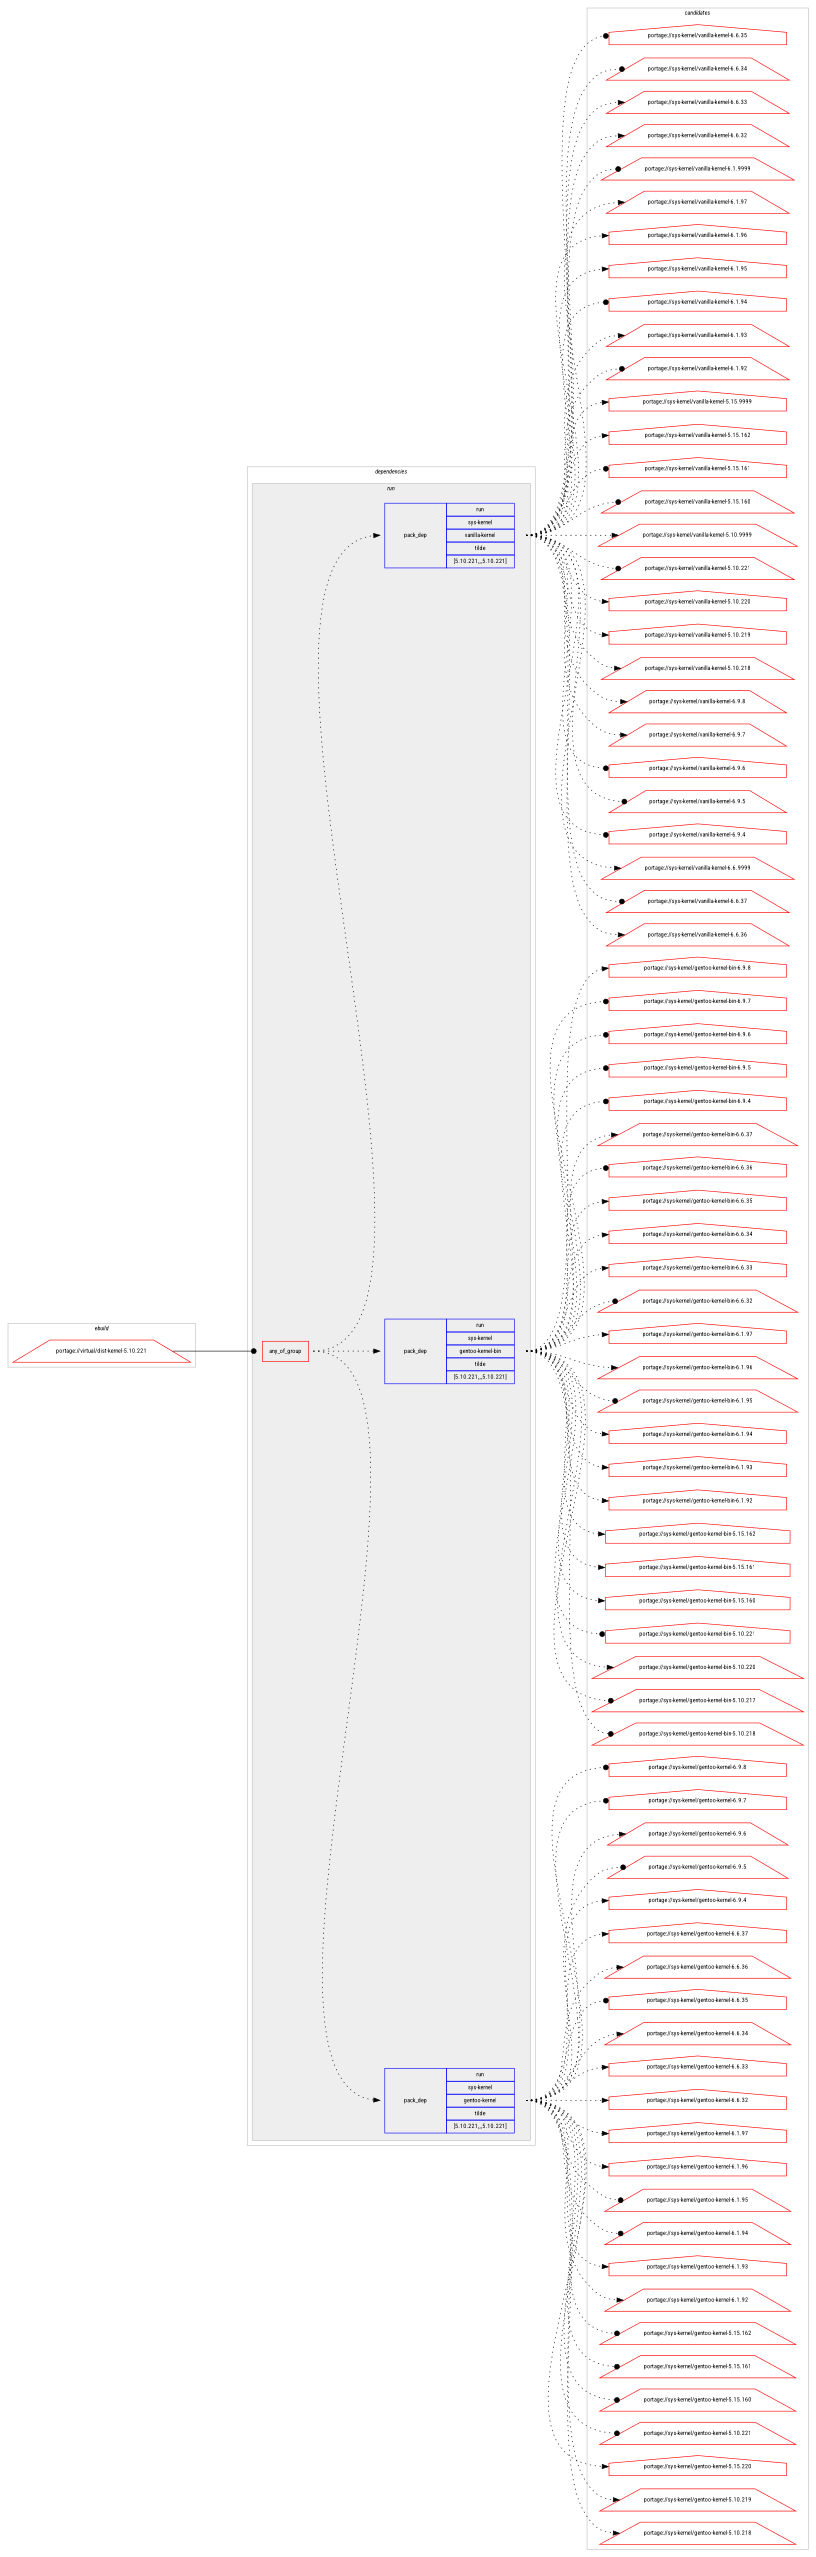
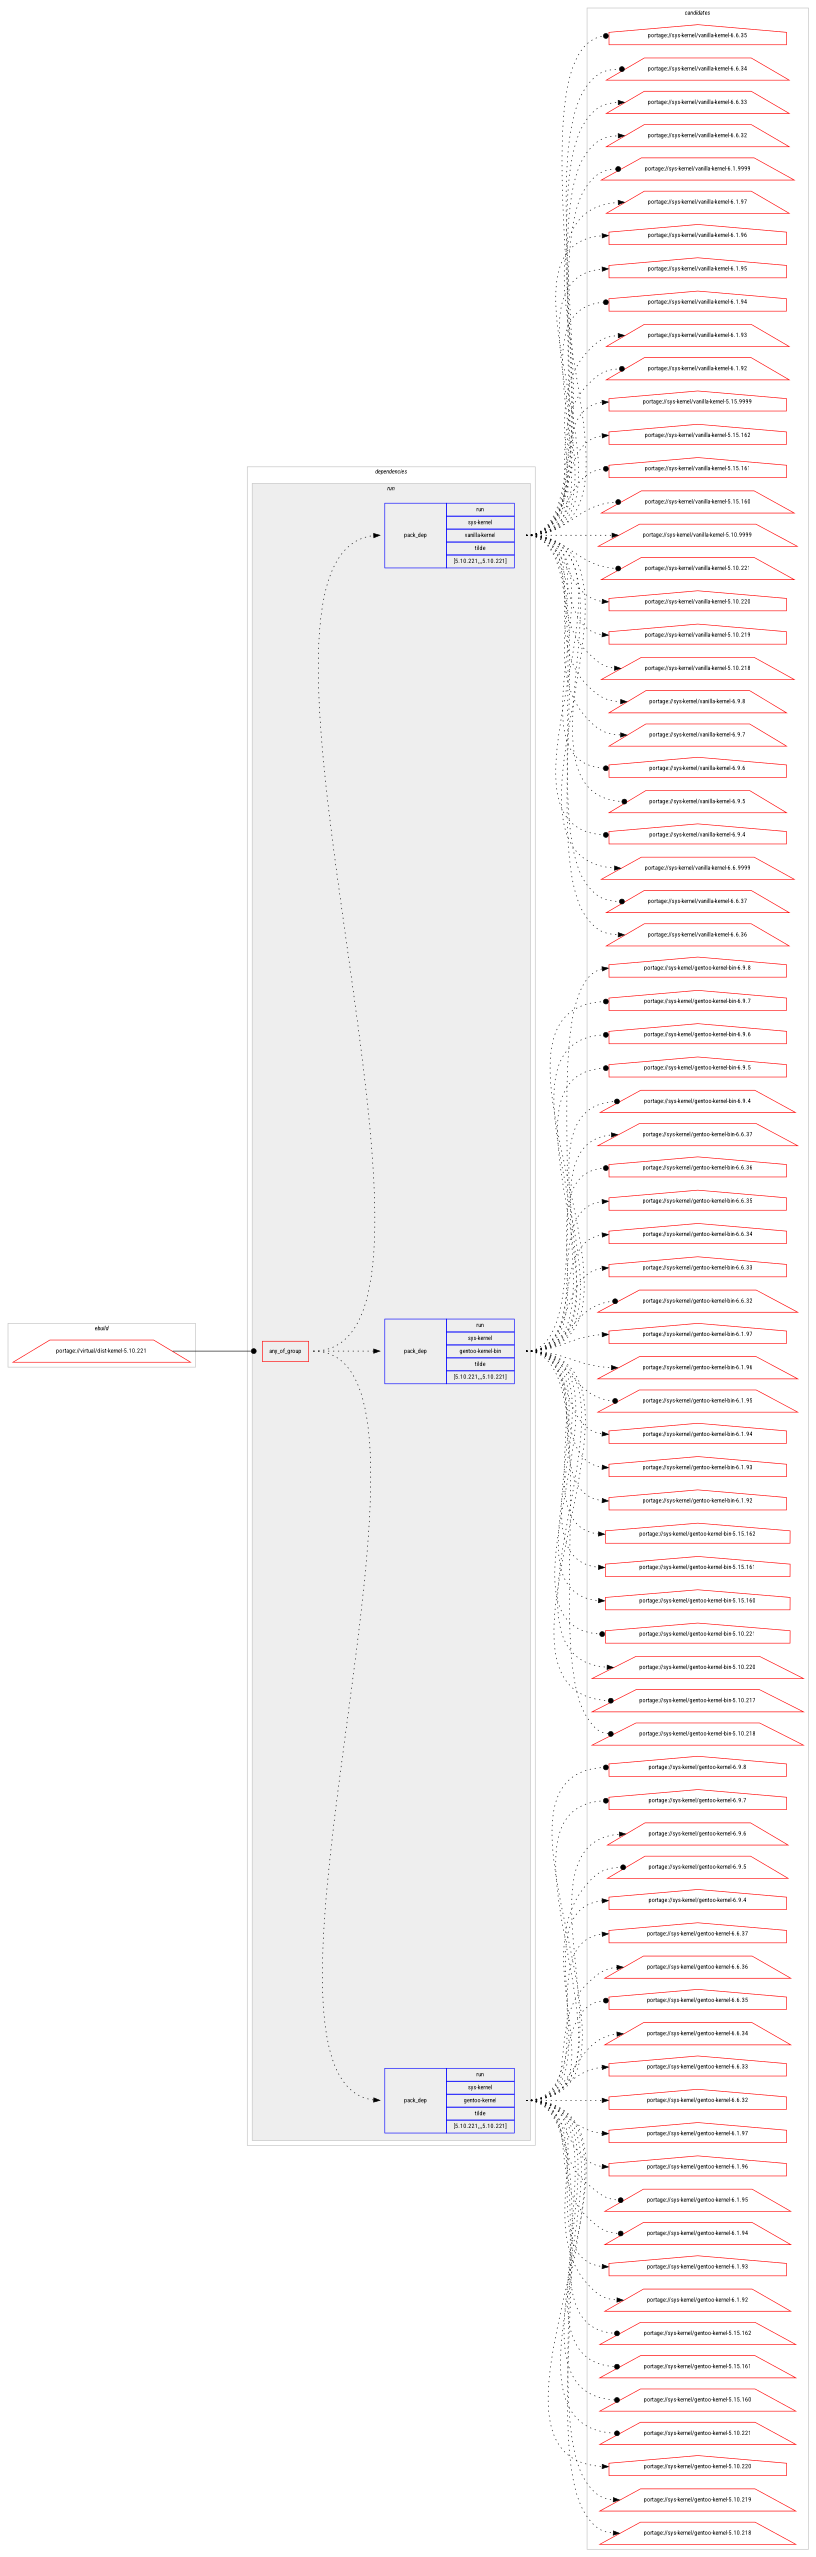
(698, 1101) -> (698, 1101)
(698, 2467) -> (698, 2467)
